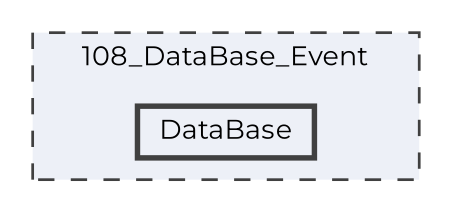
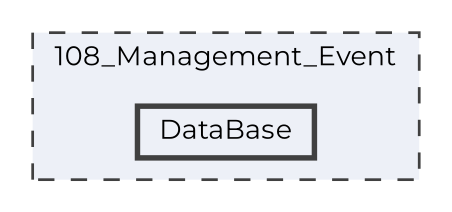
(226, 59) -> (226, 59)
